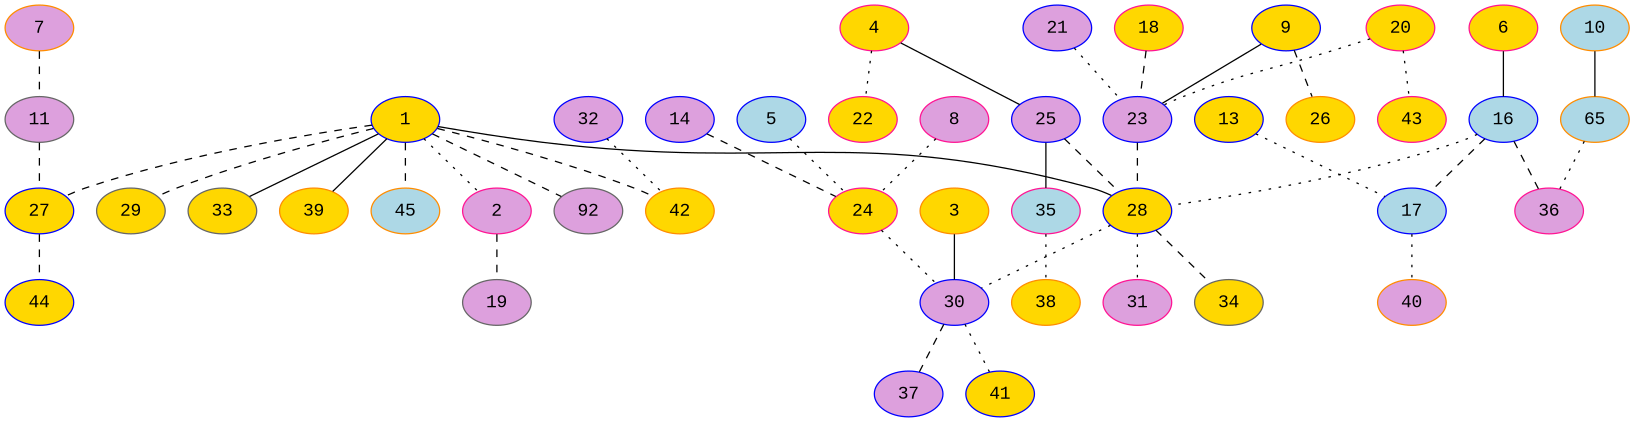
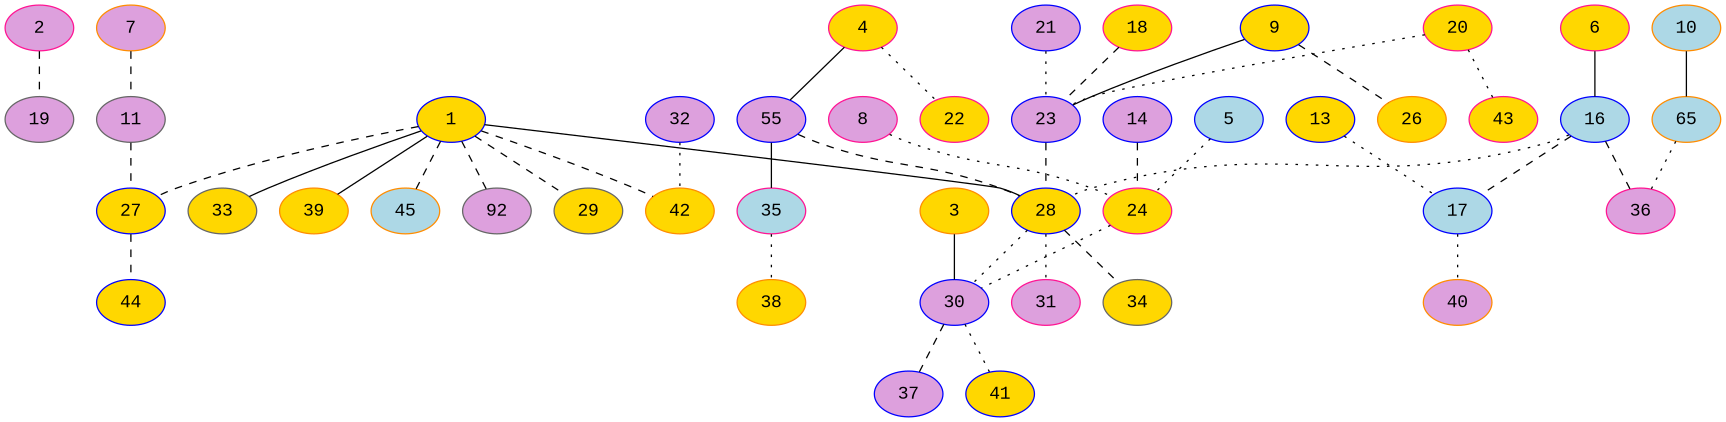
(1046, 119) -> (771, 119)
(451, 165) -> none
